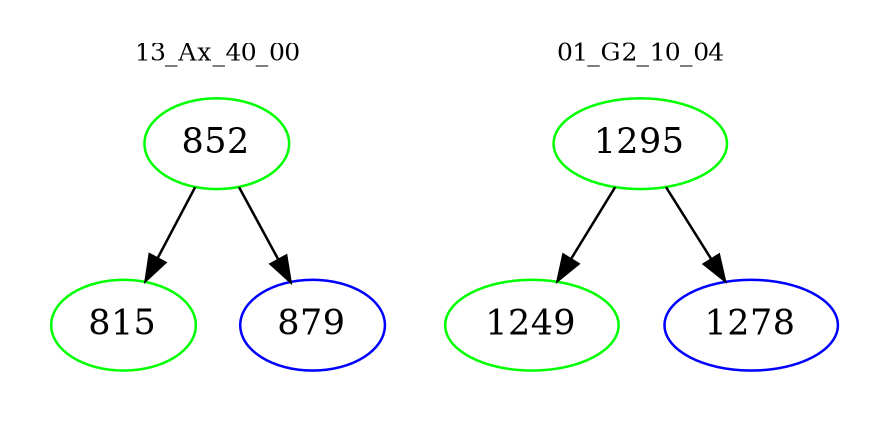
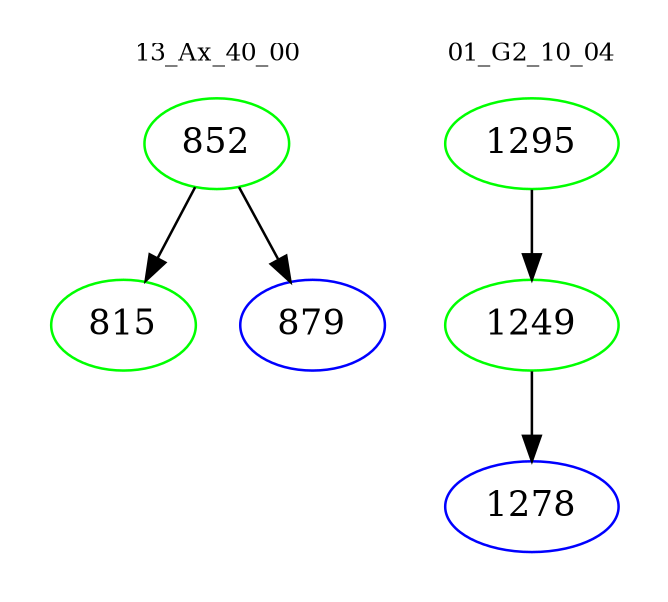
(689, 223) -> (532, 404)
